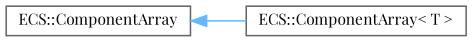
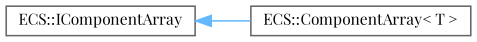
(98, 21) -> (101, 21)
